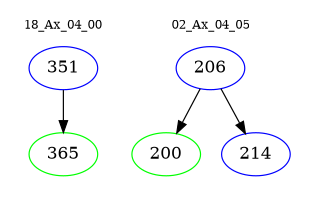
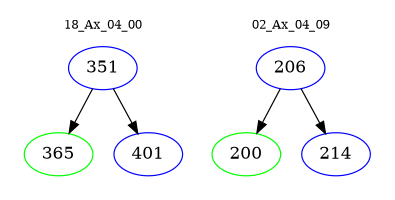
(211, 26) -> (291, 26)
none -> (148, 154)
